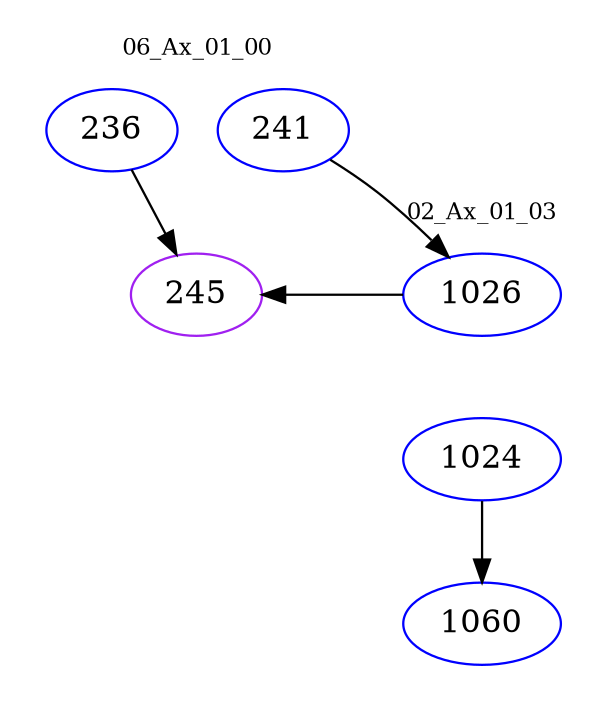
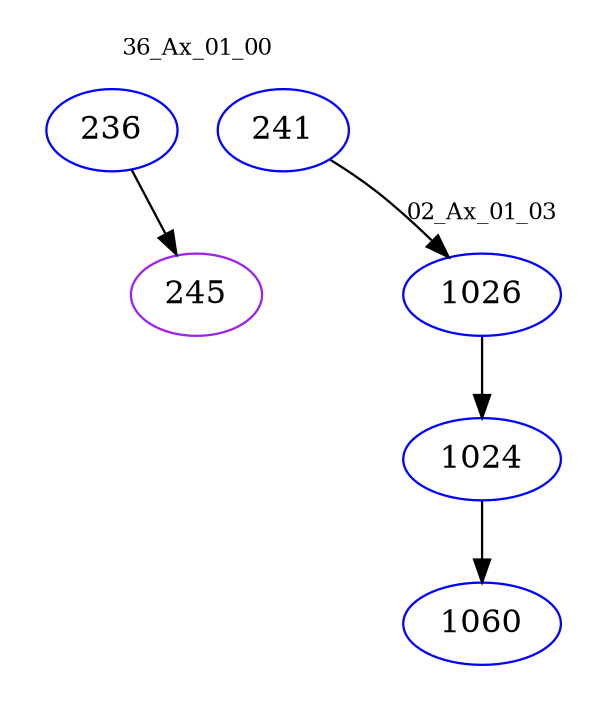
(198, 49) -> (198, 49)
(344, 295) -> (482, 366)
